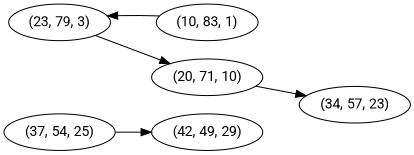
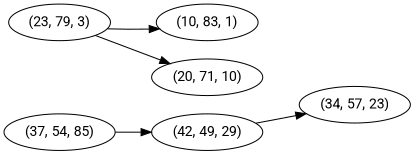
(139, 16) -> (128, 29)
(276, 90) -> (276, 119)
(60, 132) -> (60, 132)
